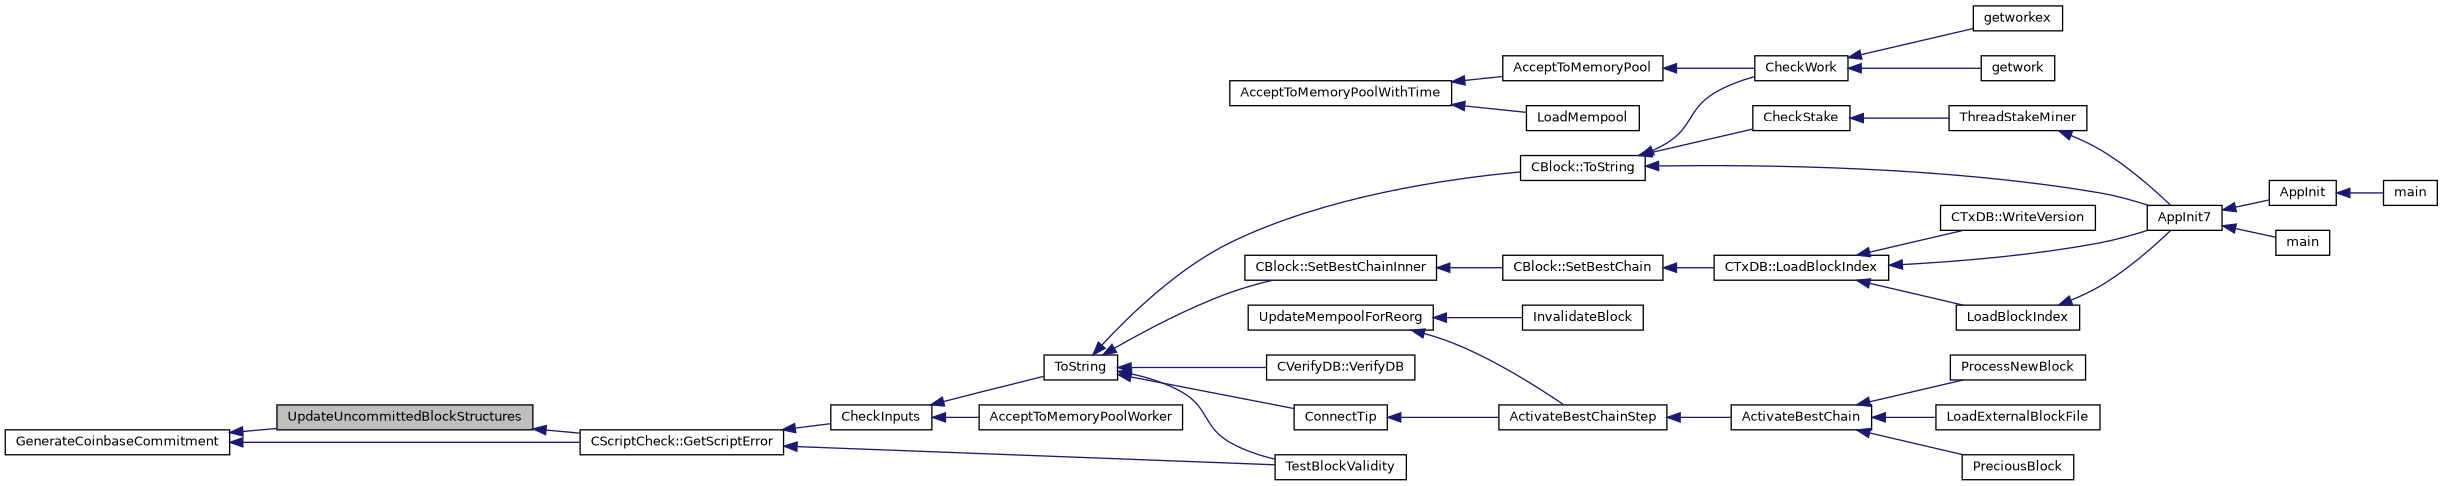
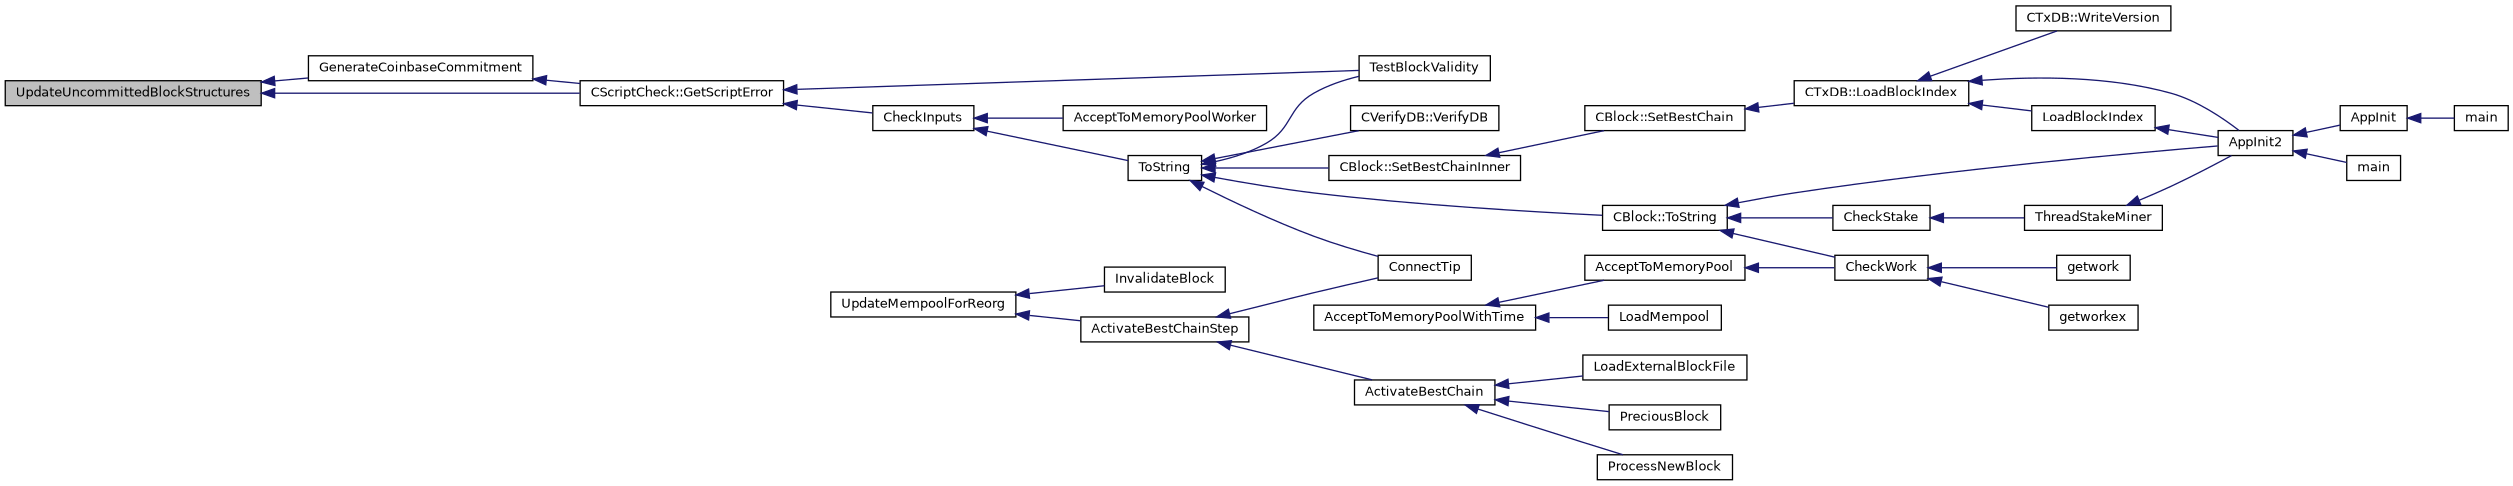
(2185, 218) -> (2256, 143)
(1450, 417) -> (1304, 295)
(260, 430) -> (291, 79)
